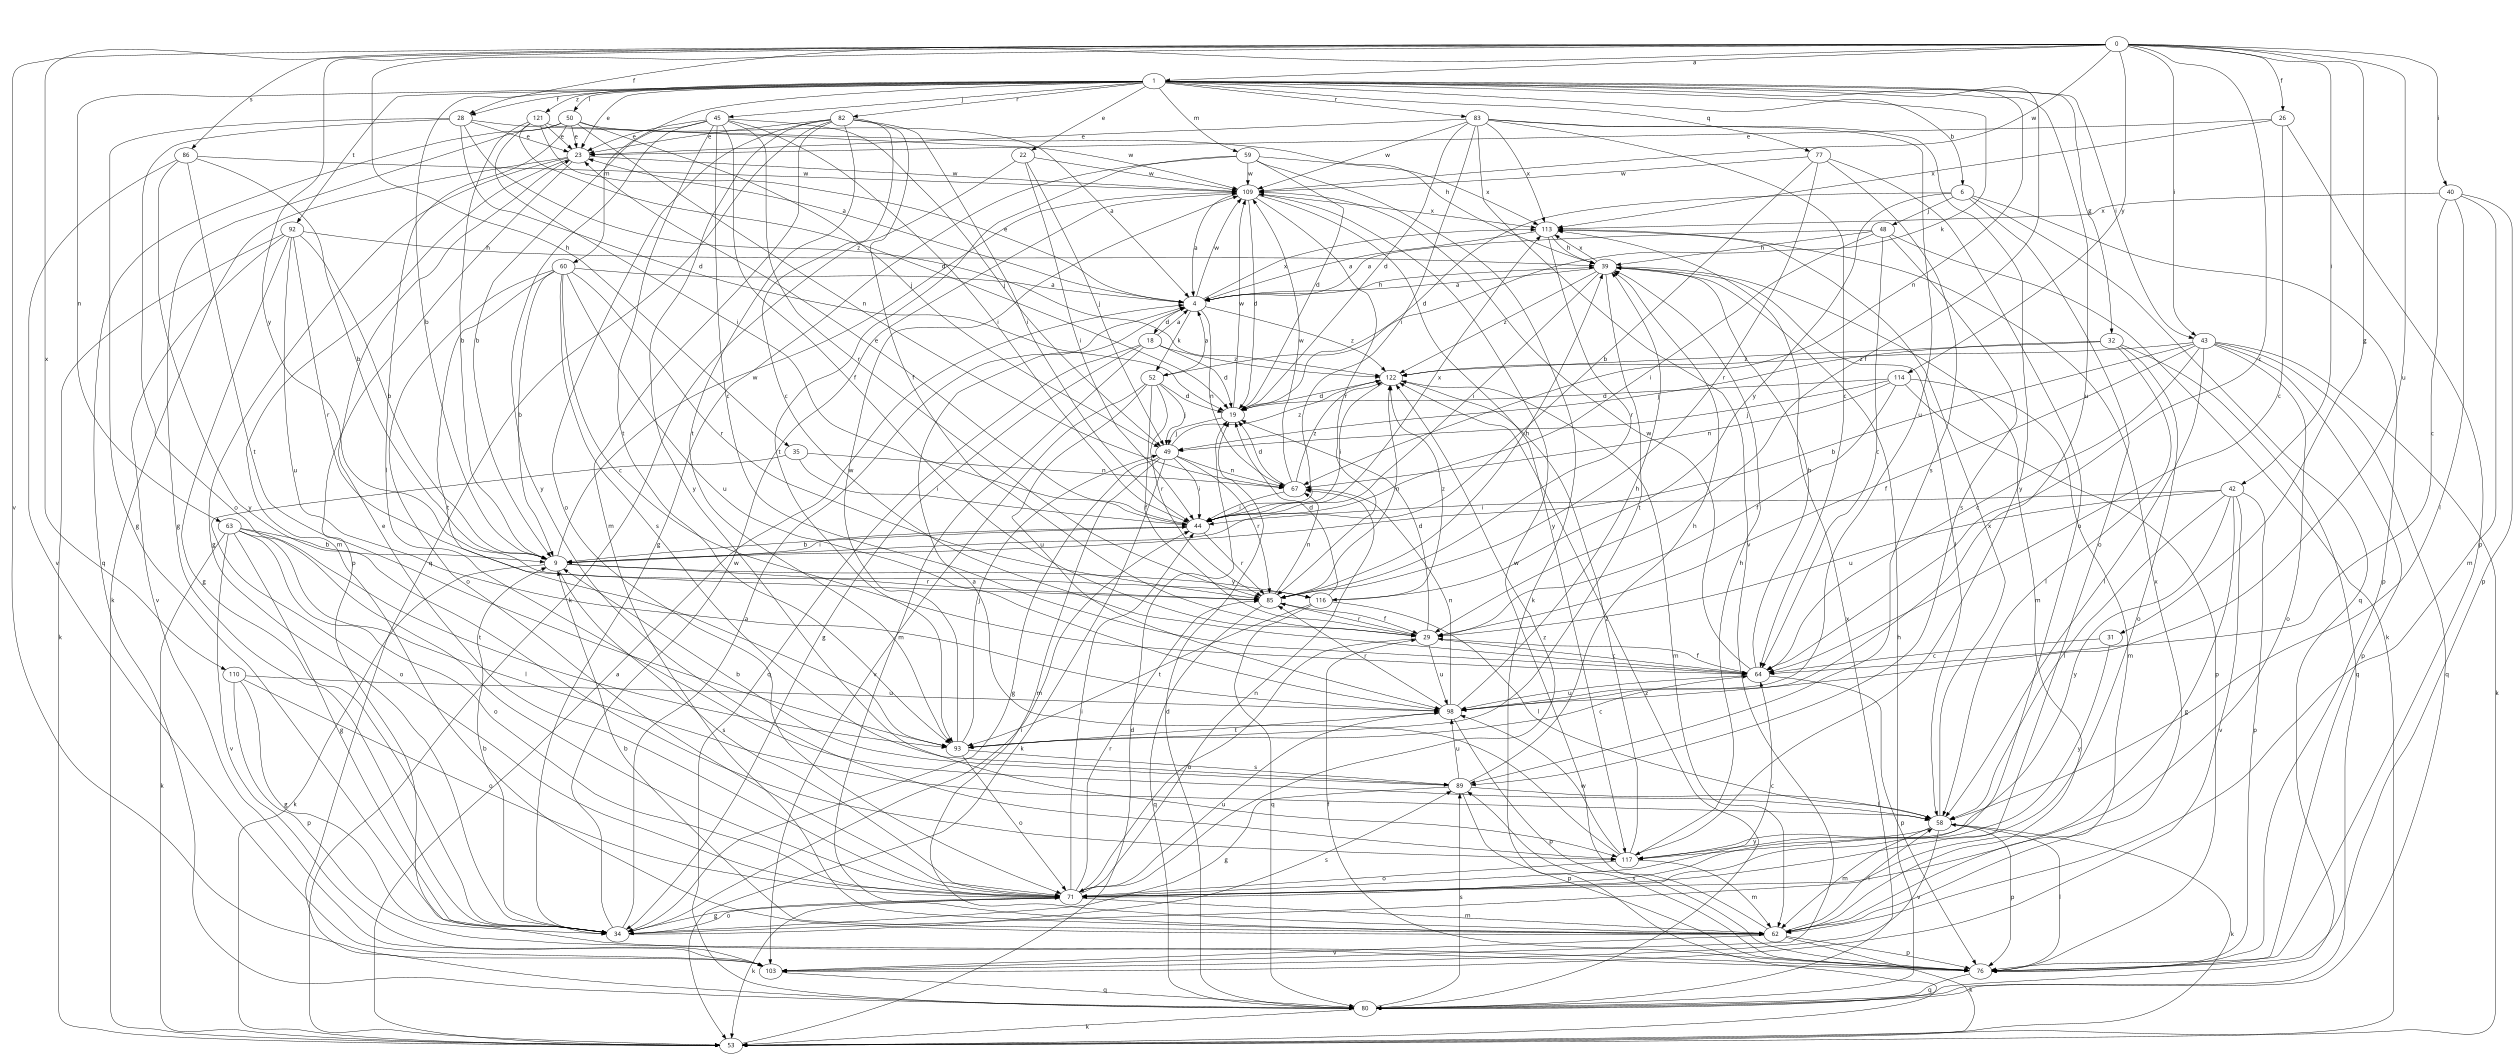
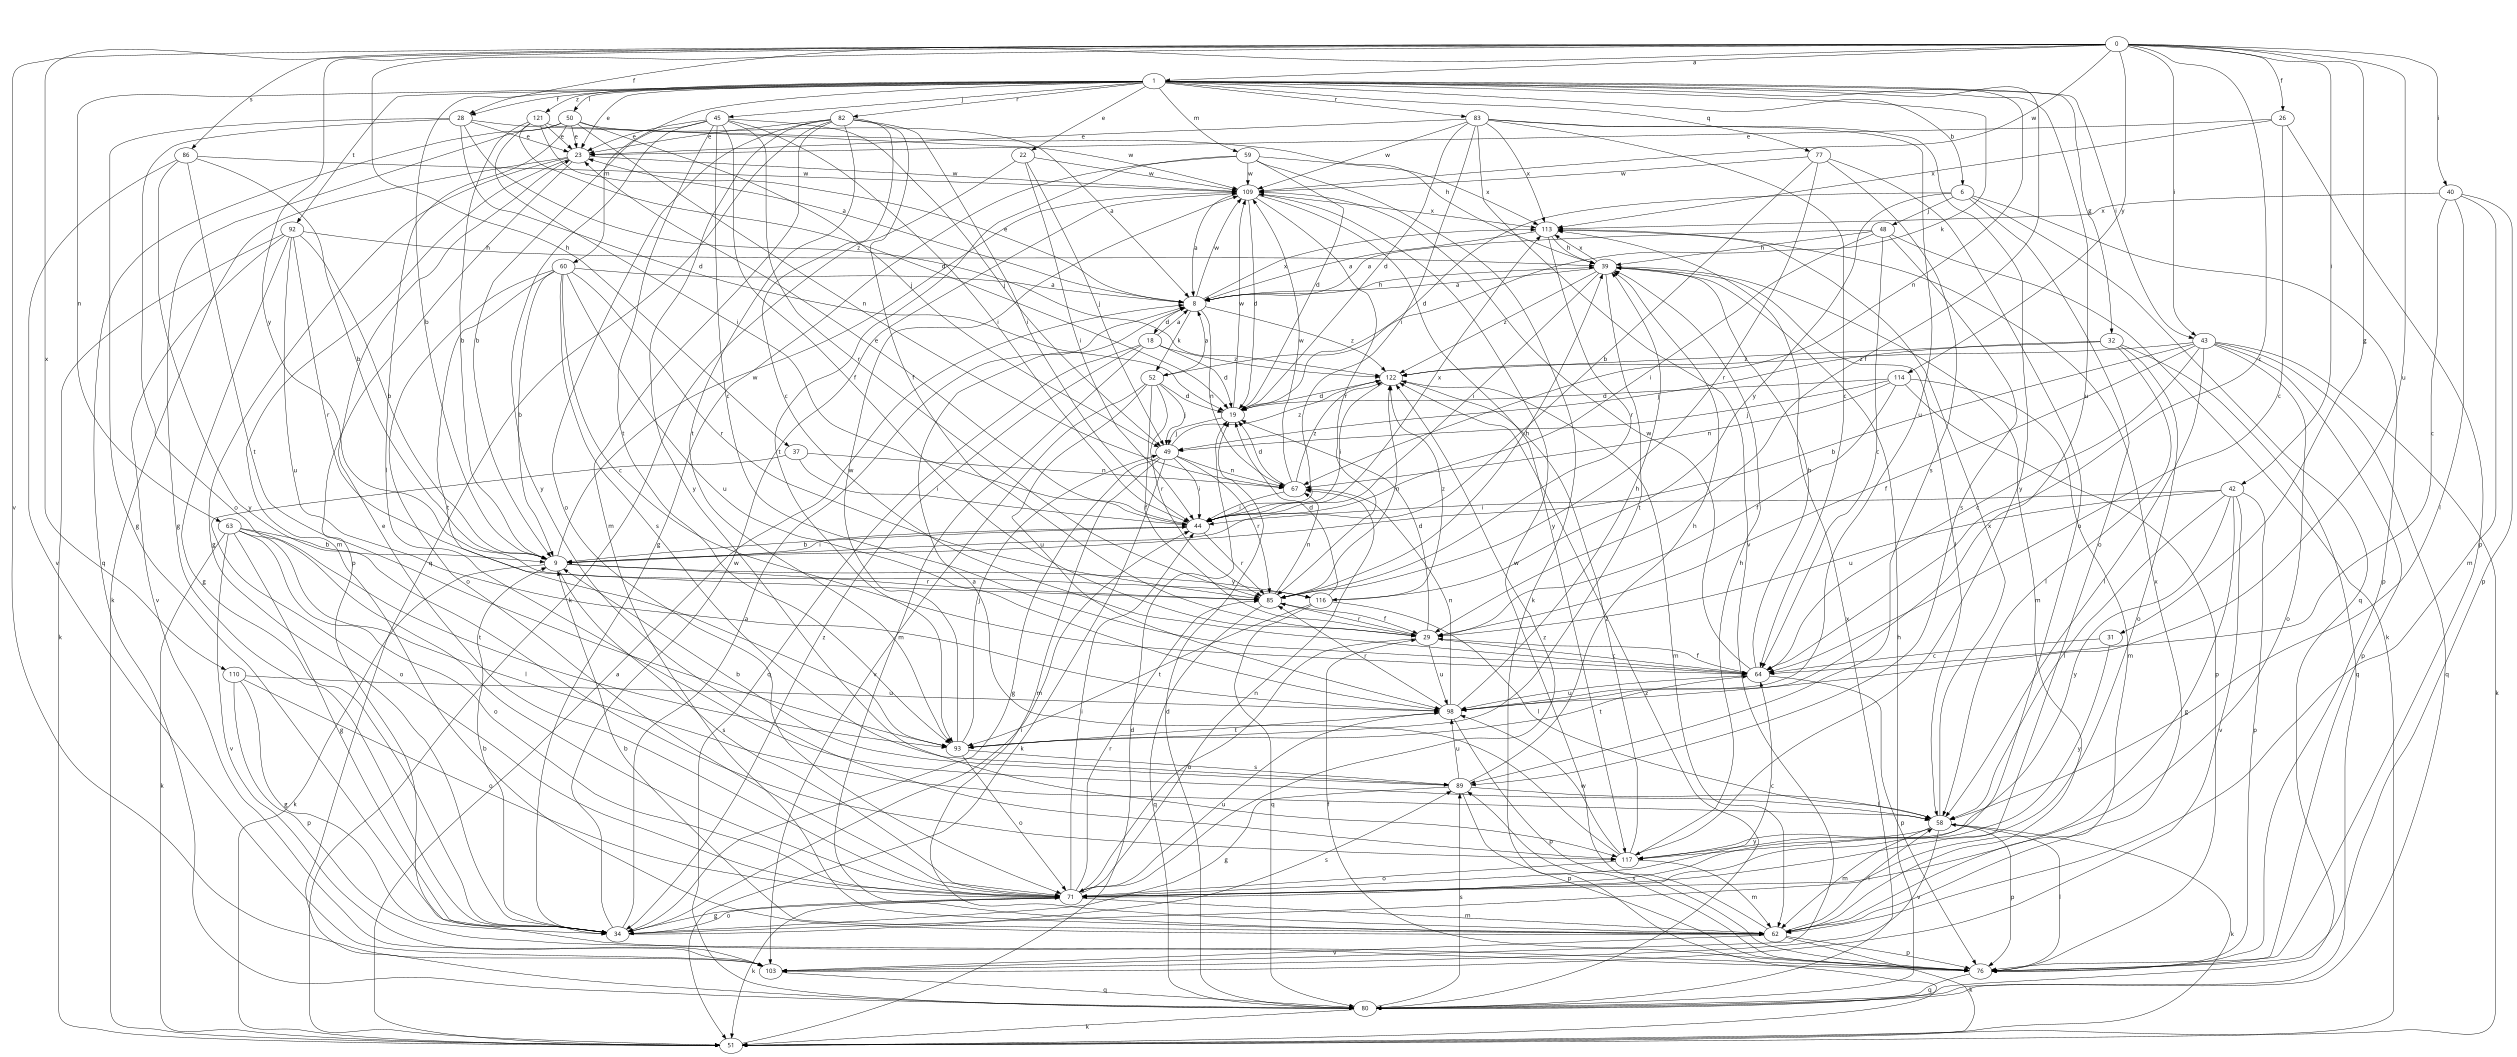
(1195, 304) -> (1195, 304)
(796, 452) -> (796, 452)
(824, 638) -> (824, 638)
(1601, 712) -> (1601, 712)
(731, 1046) -> (731, 1046)
